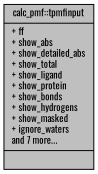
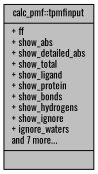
(40, 119) -> (38, 119)
